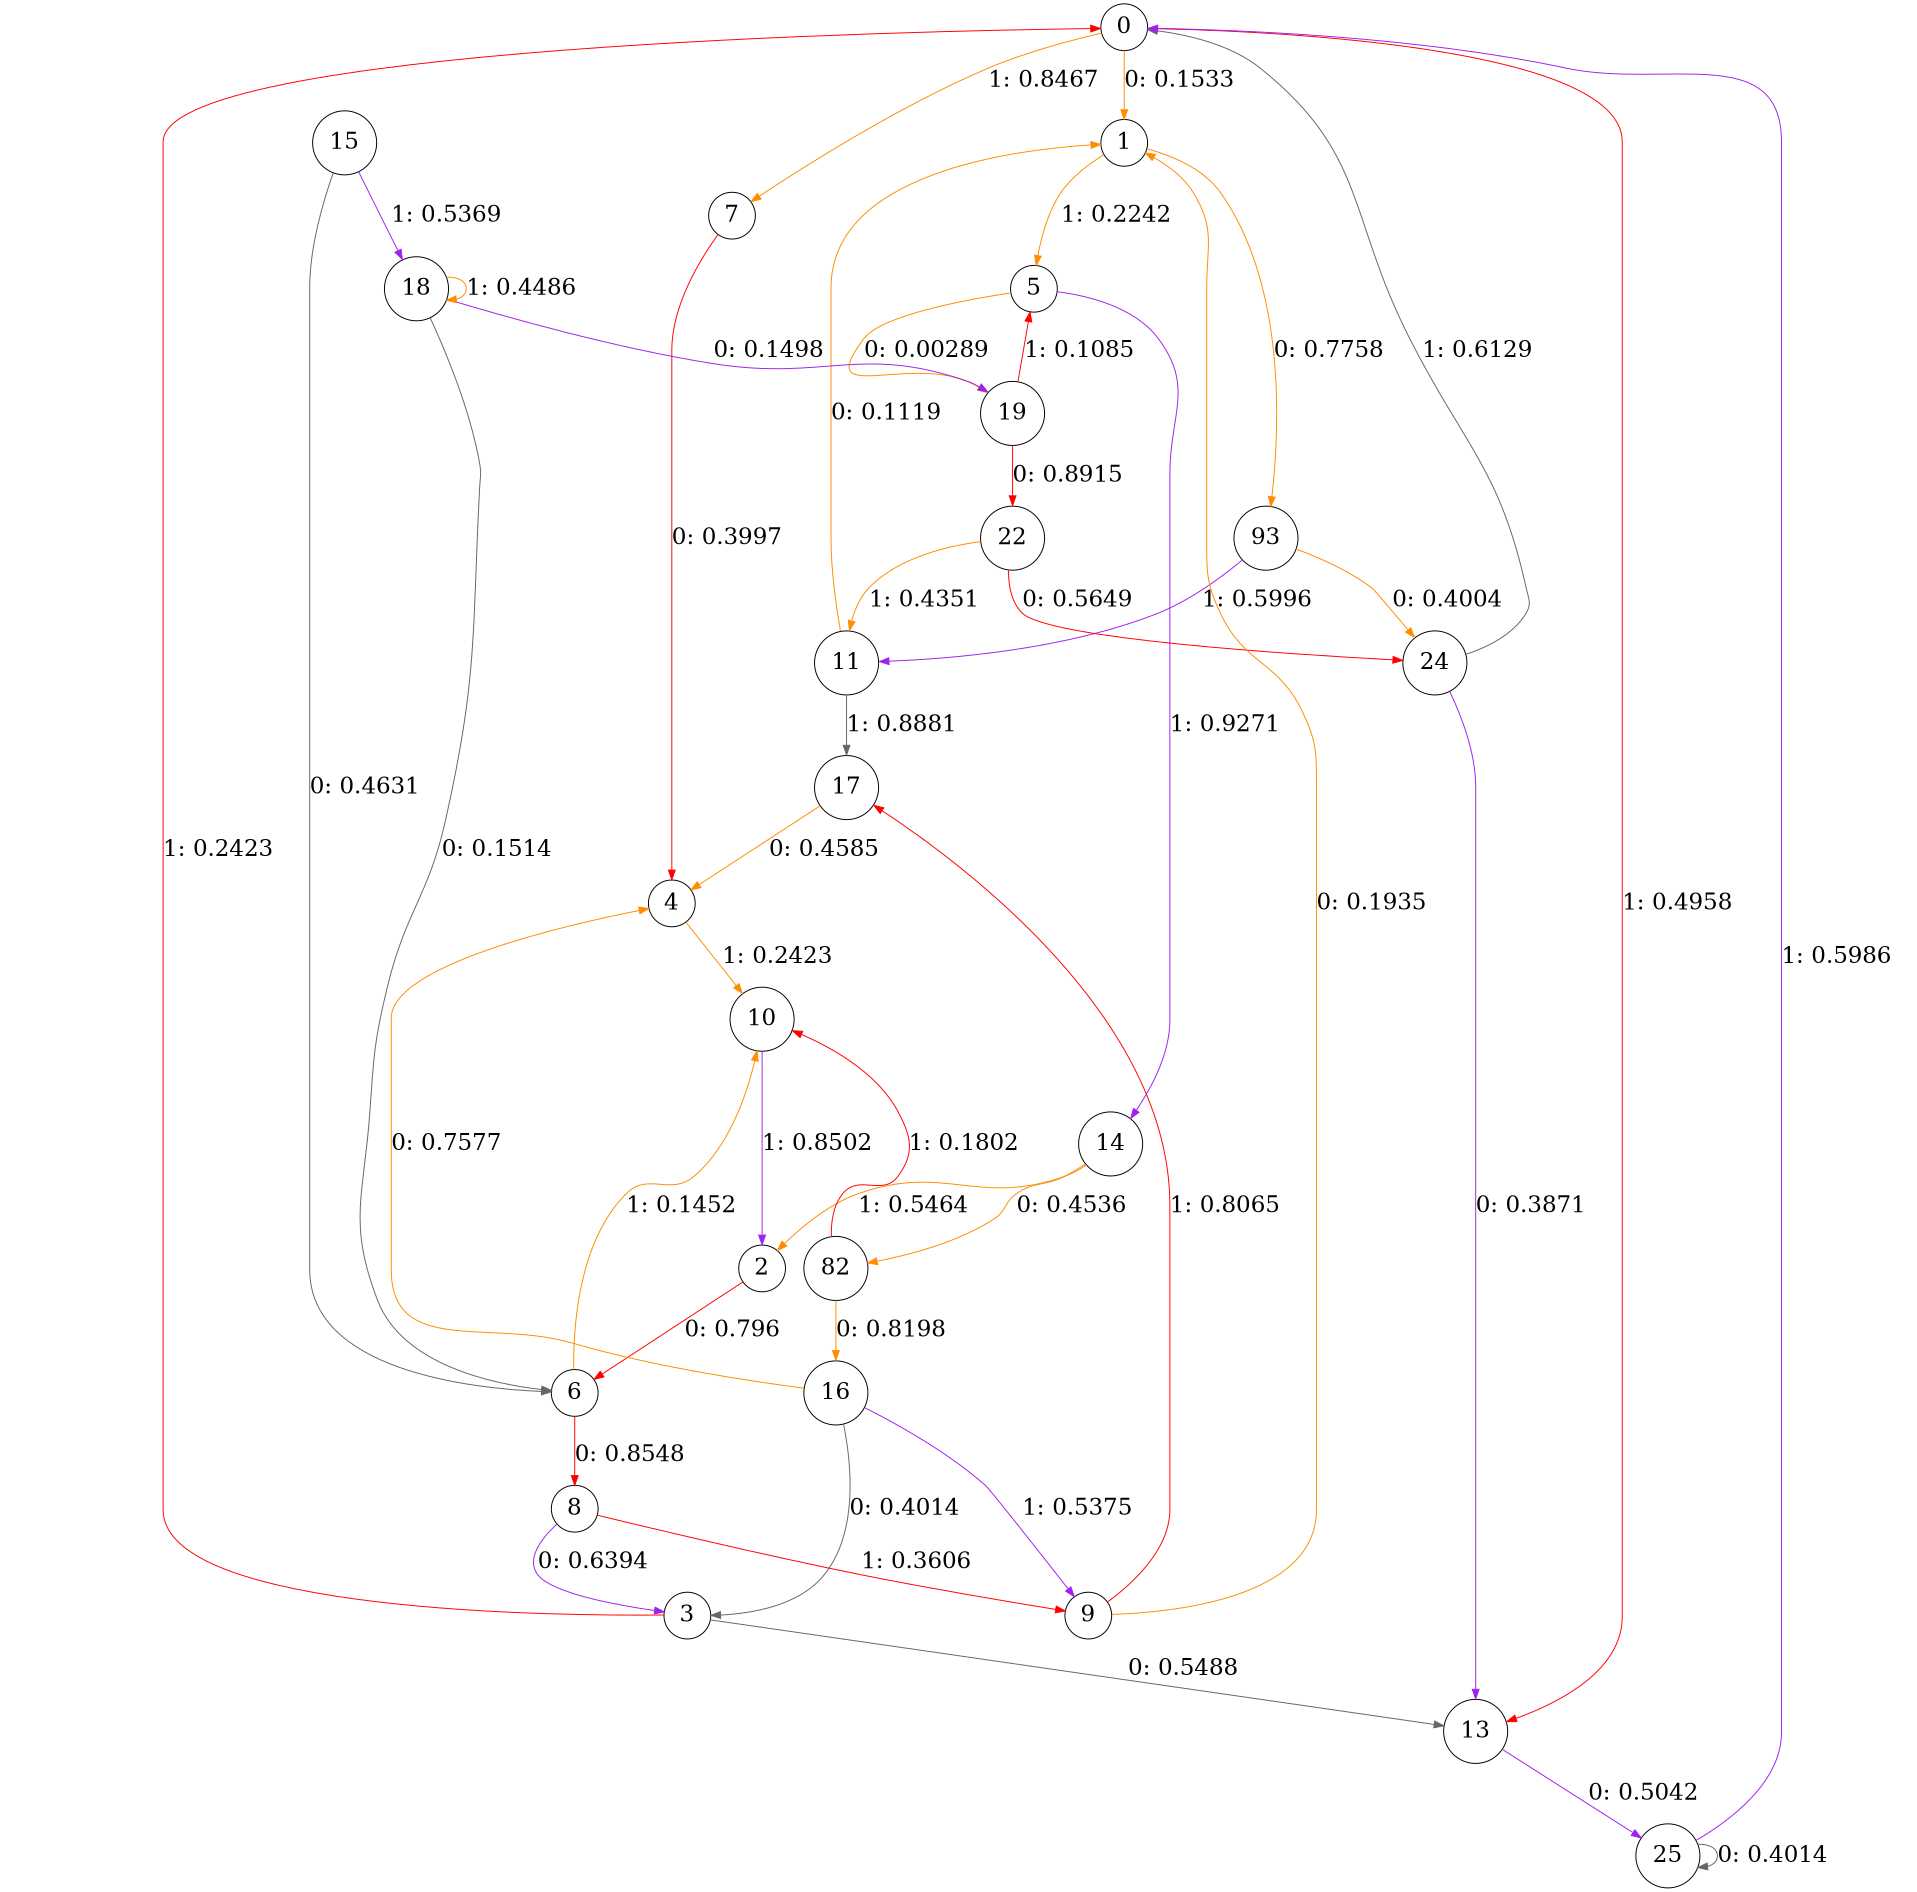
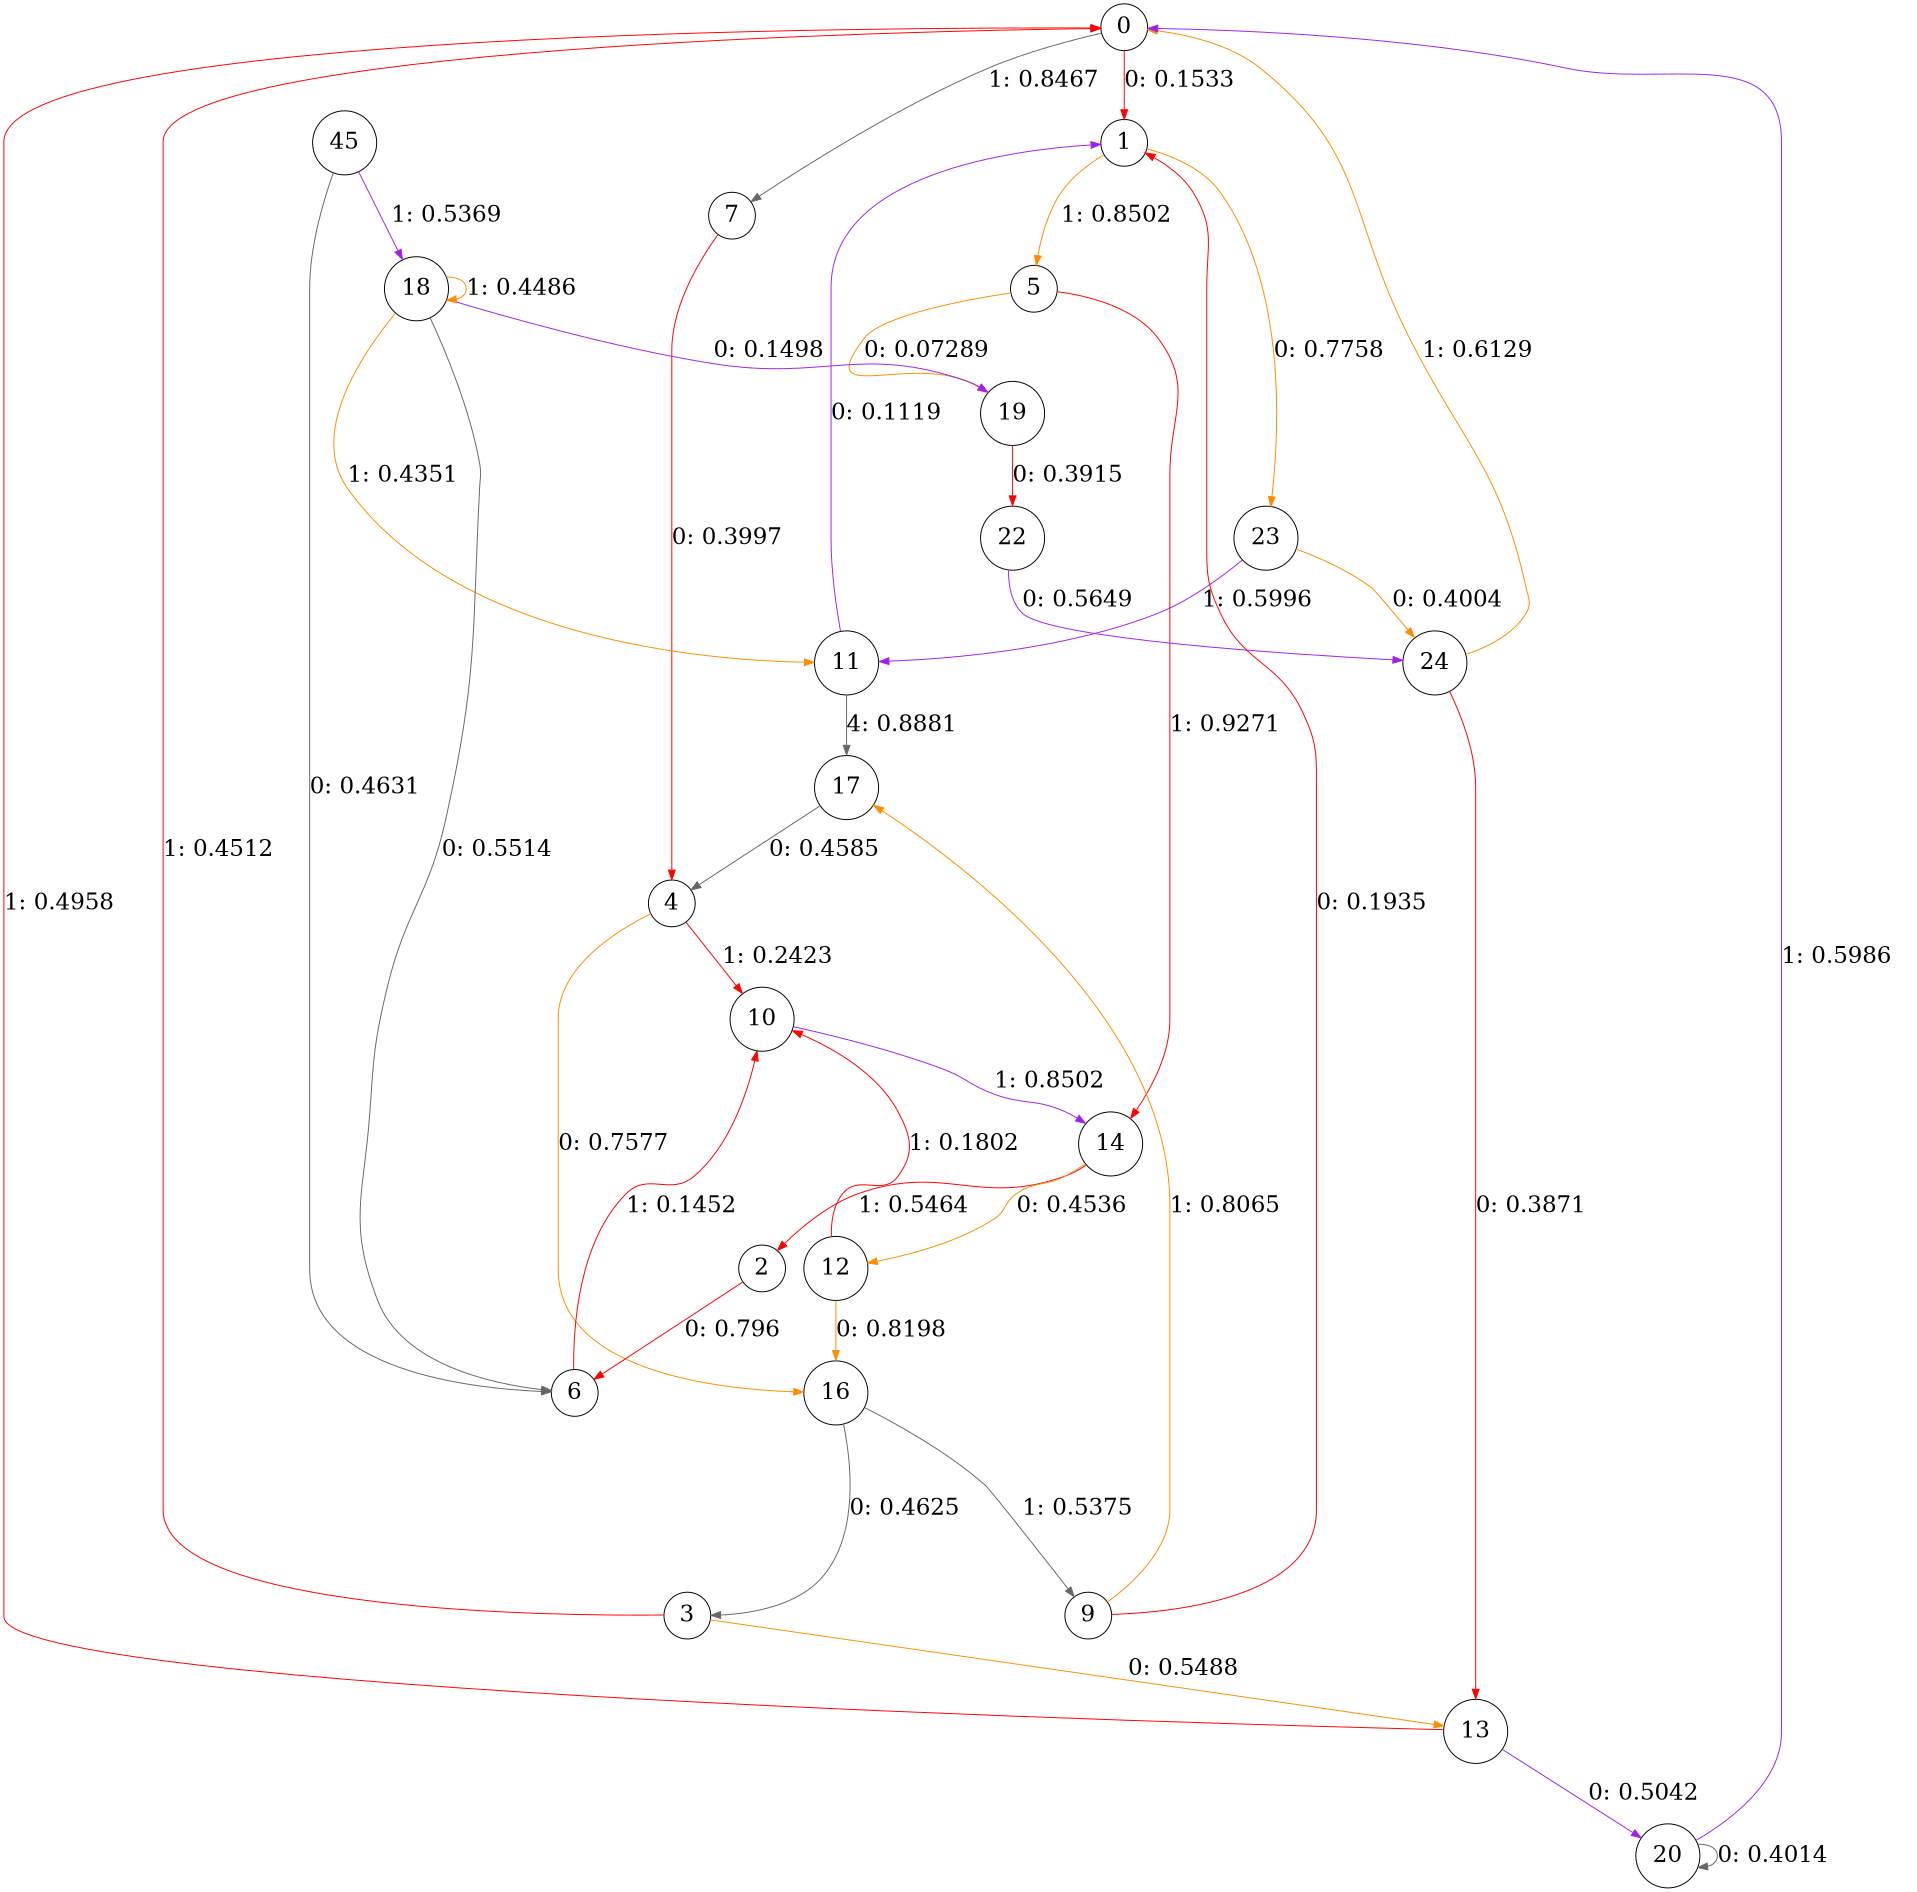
(1124, 80) -> (1124, 80)
(923, 99) -> (923, 99)
(345, 143) -> (345, 143)
(1127, 216) -> (1127, 216)
(831, 298) -> (831, 298)
(1400, 317) -> (1400, 317)
(934, 351) -> (934, 351)
(1023, 351) -> none
(1079, 476) -> (1079, 476)
(1266, 538) -> (1266, 538)
(904, 563) -> (466, 587)
(1183, 644) -> (1183, 644)
(1170, 668) -> (1170, 668)
(1622, 704) -> (4, 1050)
(913, 725) -> (913, 725)
(759, 845) -> (759, 845)
(229, 850) -> (229, 850)
(508, 850) -> (508, 850)
(1316, 931) -> (1316, 931)
(711, 954) -> (711, 954)
(762, 1143) -> (938, 1067)
(1164, 1162) -> (1164, 1162)
(929, 1183) -> (929, 1183)
(633, 1188) -> (633, 1188)
(1476, 1188) -> (1476, 1188)
(391, 1231) -> (558, 1216)
(836, 1268) -> (836, 1268)
(981, 1482) -> (981, 1482)
(575, 1509) -> none
(915, 1509) -> (915, 1509)
(1072, 1672) -> (1072, 1672)
(1668, 1856) -> (1668, 1856)
